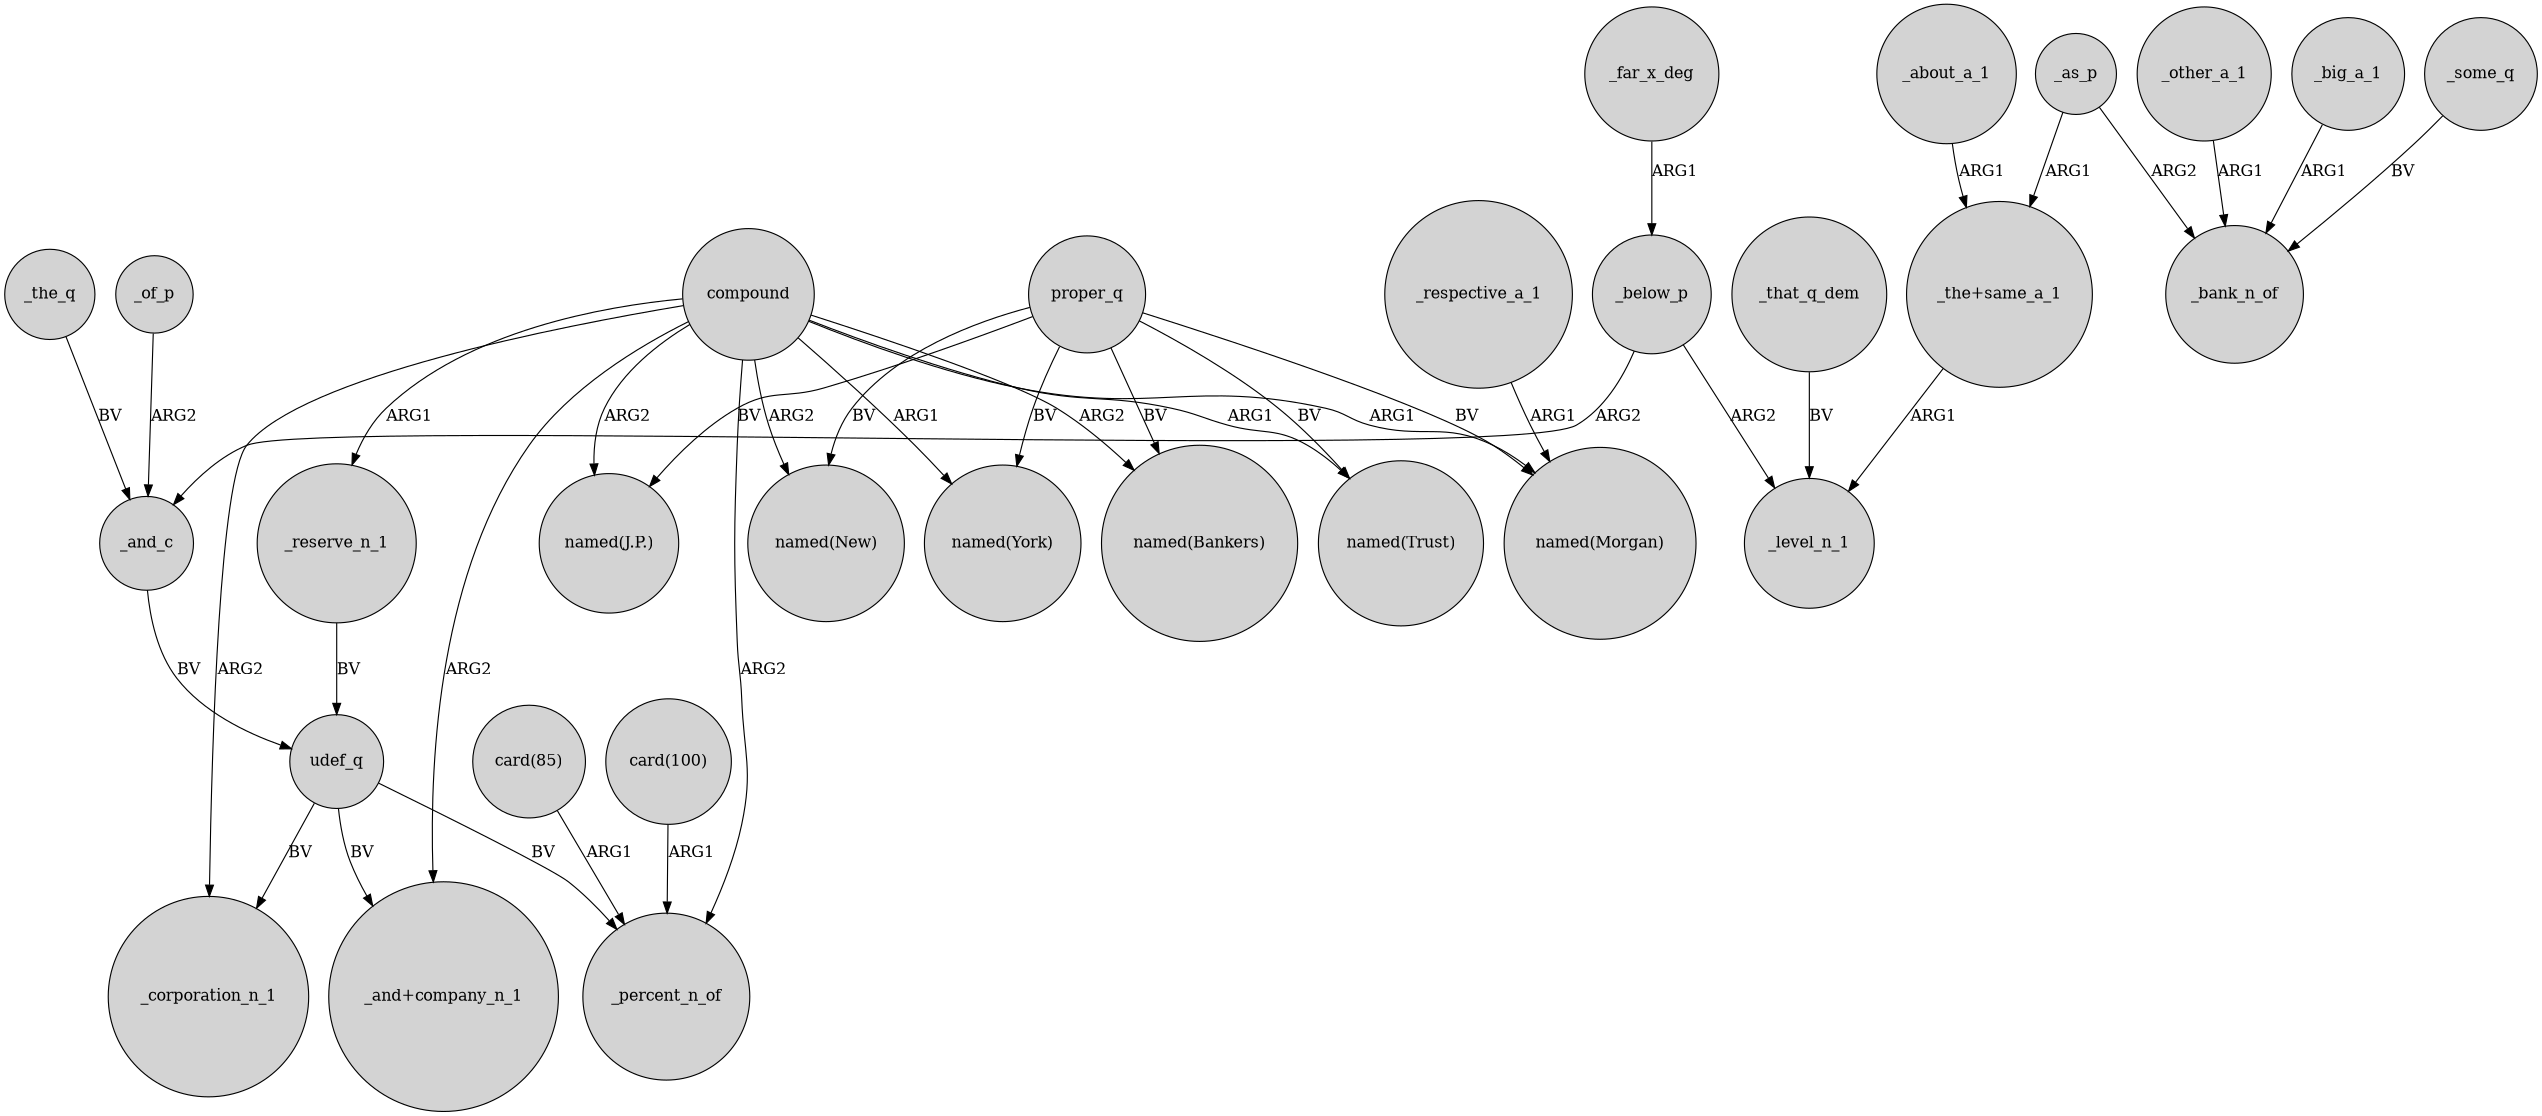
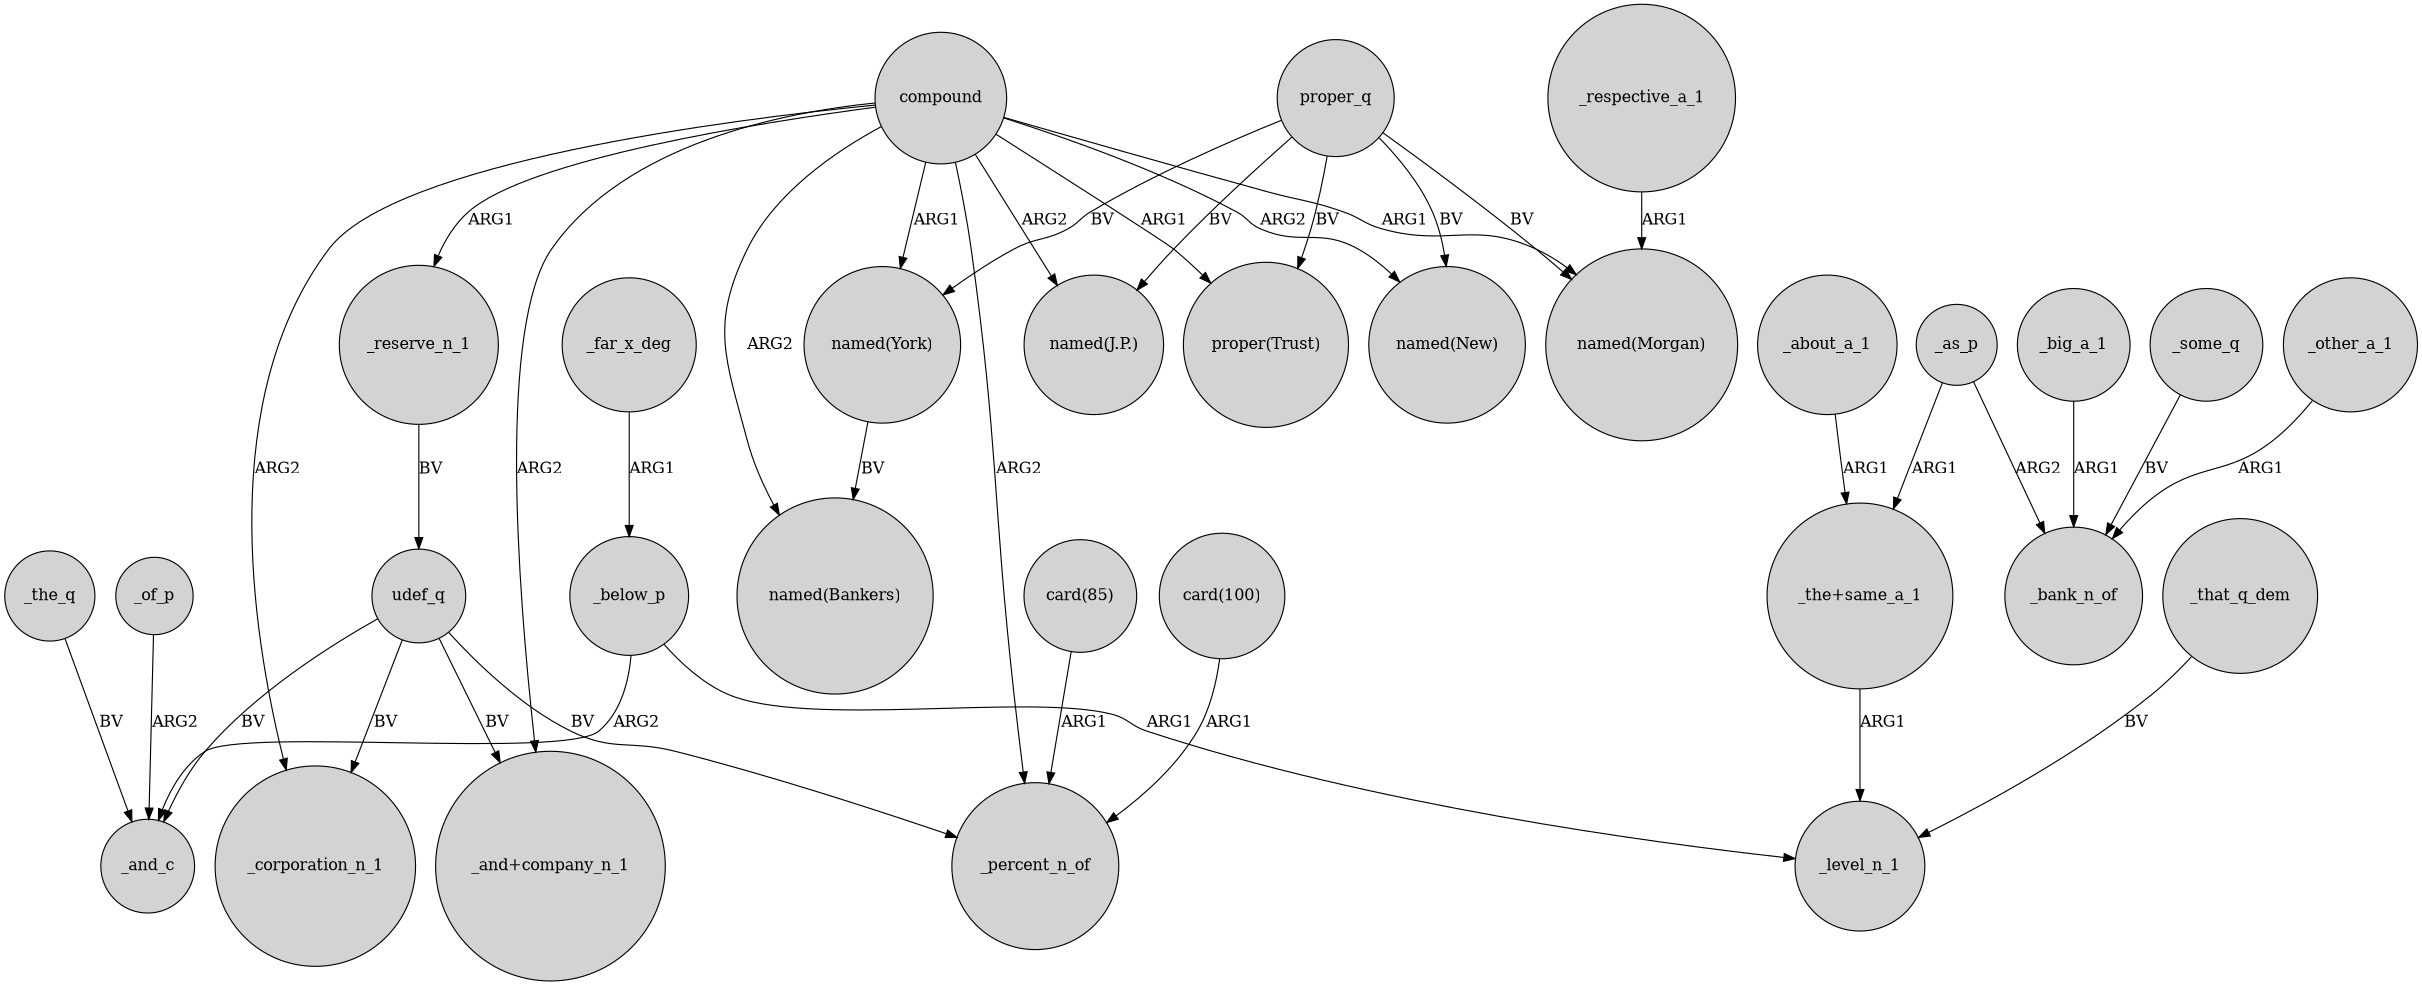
(1130, 391) -> (862, 455)
(1754, 417) -> (1170, 723)
(1401, 543) -> (1266, 345)
(187, 690) -> (258, 700)
